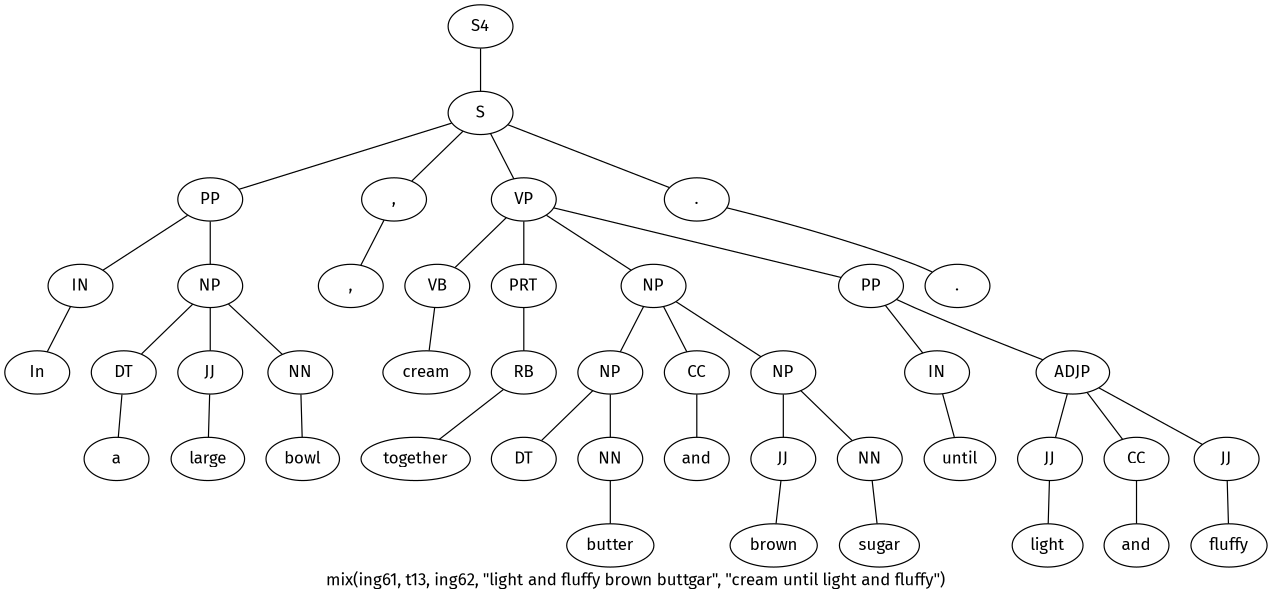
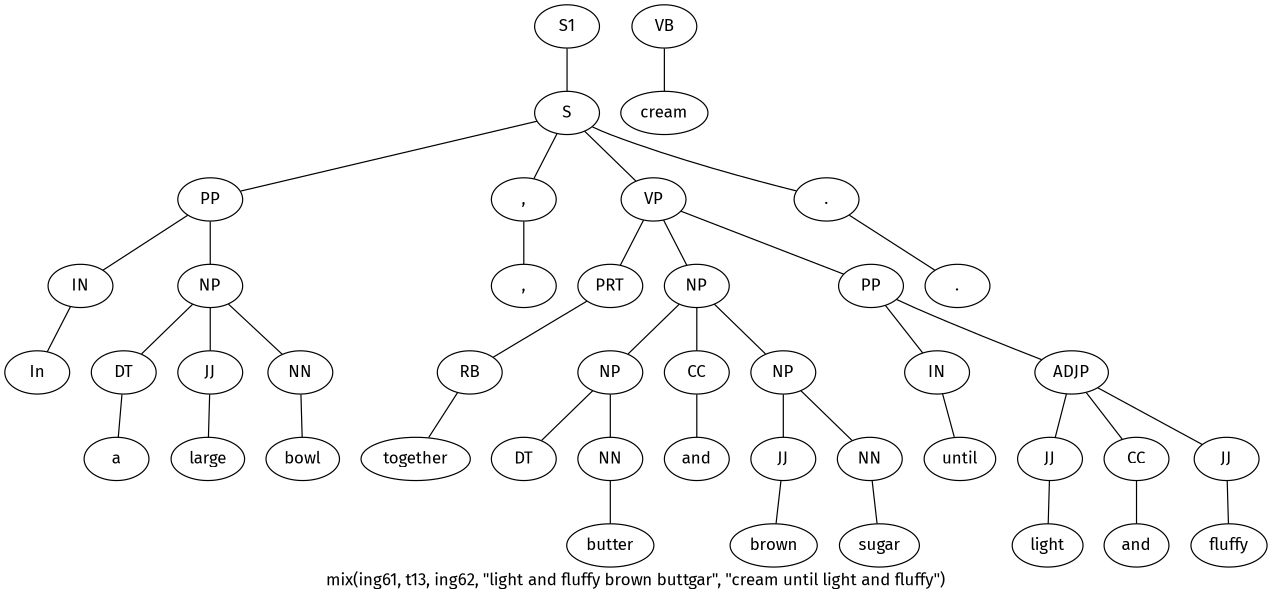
(481, 26) -> (567, 26)
(481, 243) -> none
